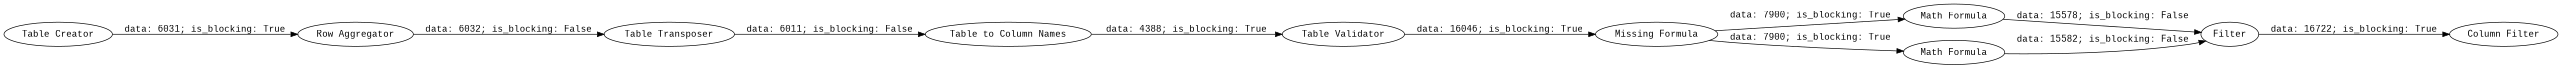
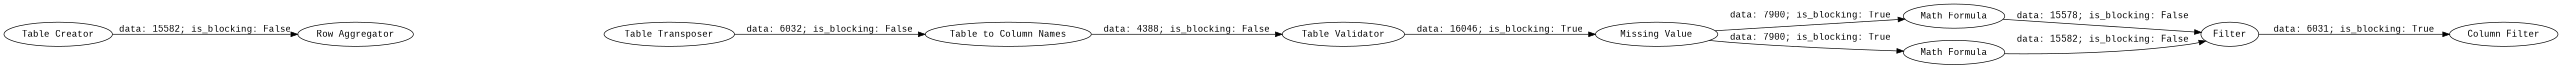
(205, 29) -> (205, 29)
(830, 29) -> (830, 29)
(1187, 29) -> (1187, 29)
(2354, 29) -> (2354, 29)
(505, 34) -> none
(1657, 34) -> (1657, 34)
